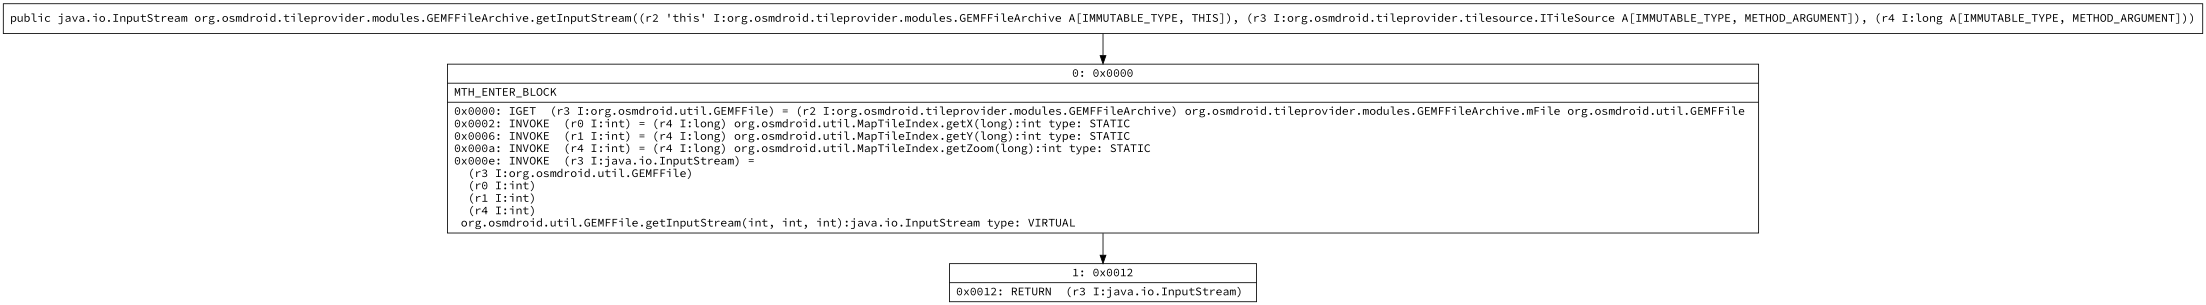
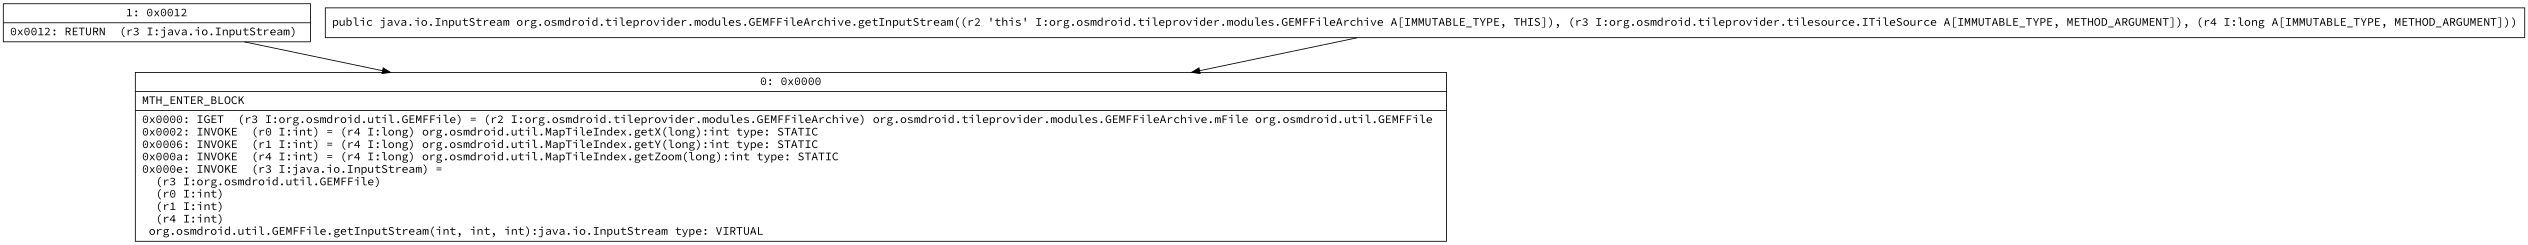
(1103, 244) -> (313, 56)
